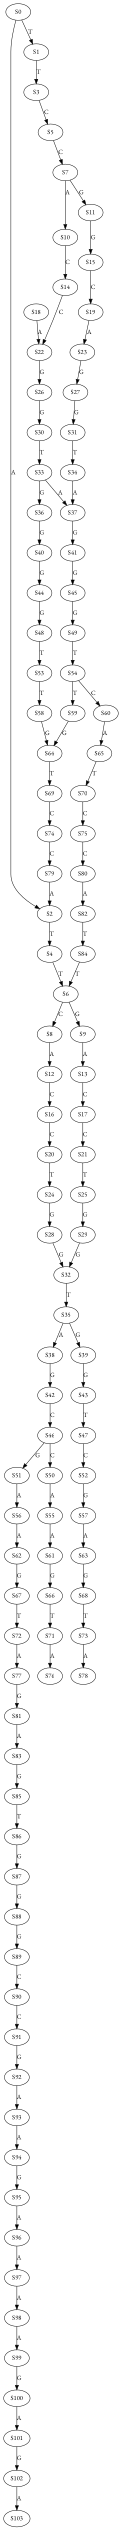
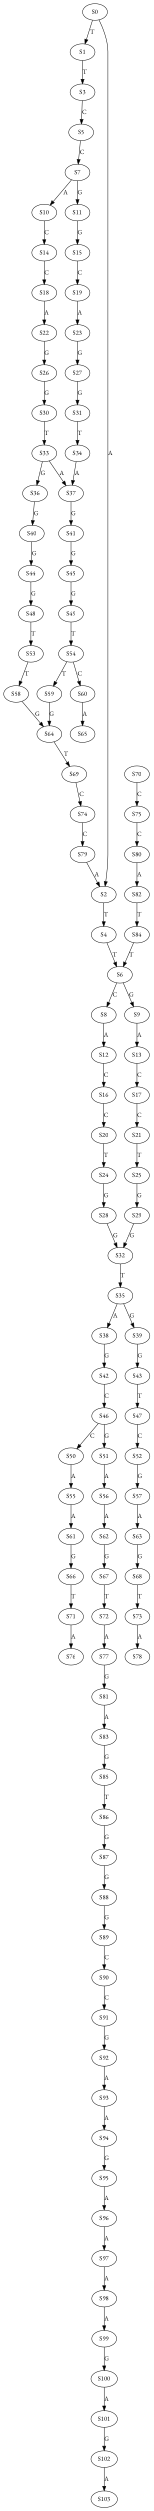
(54, 318) -> (44, 270)
(92, 771) -> none
